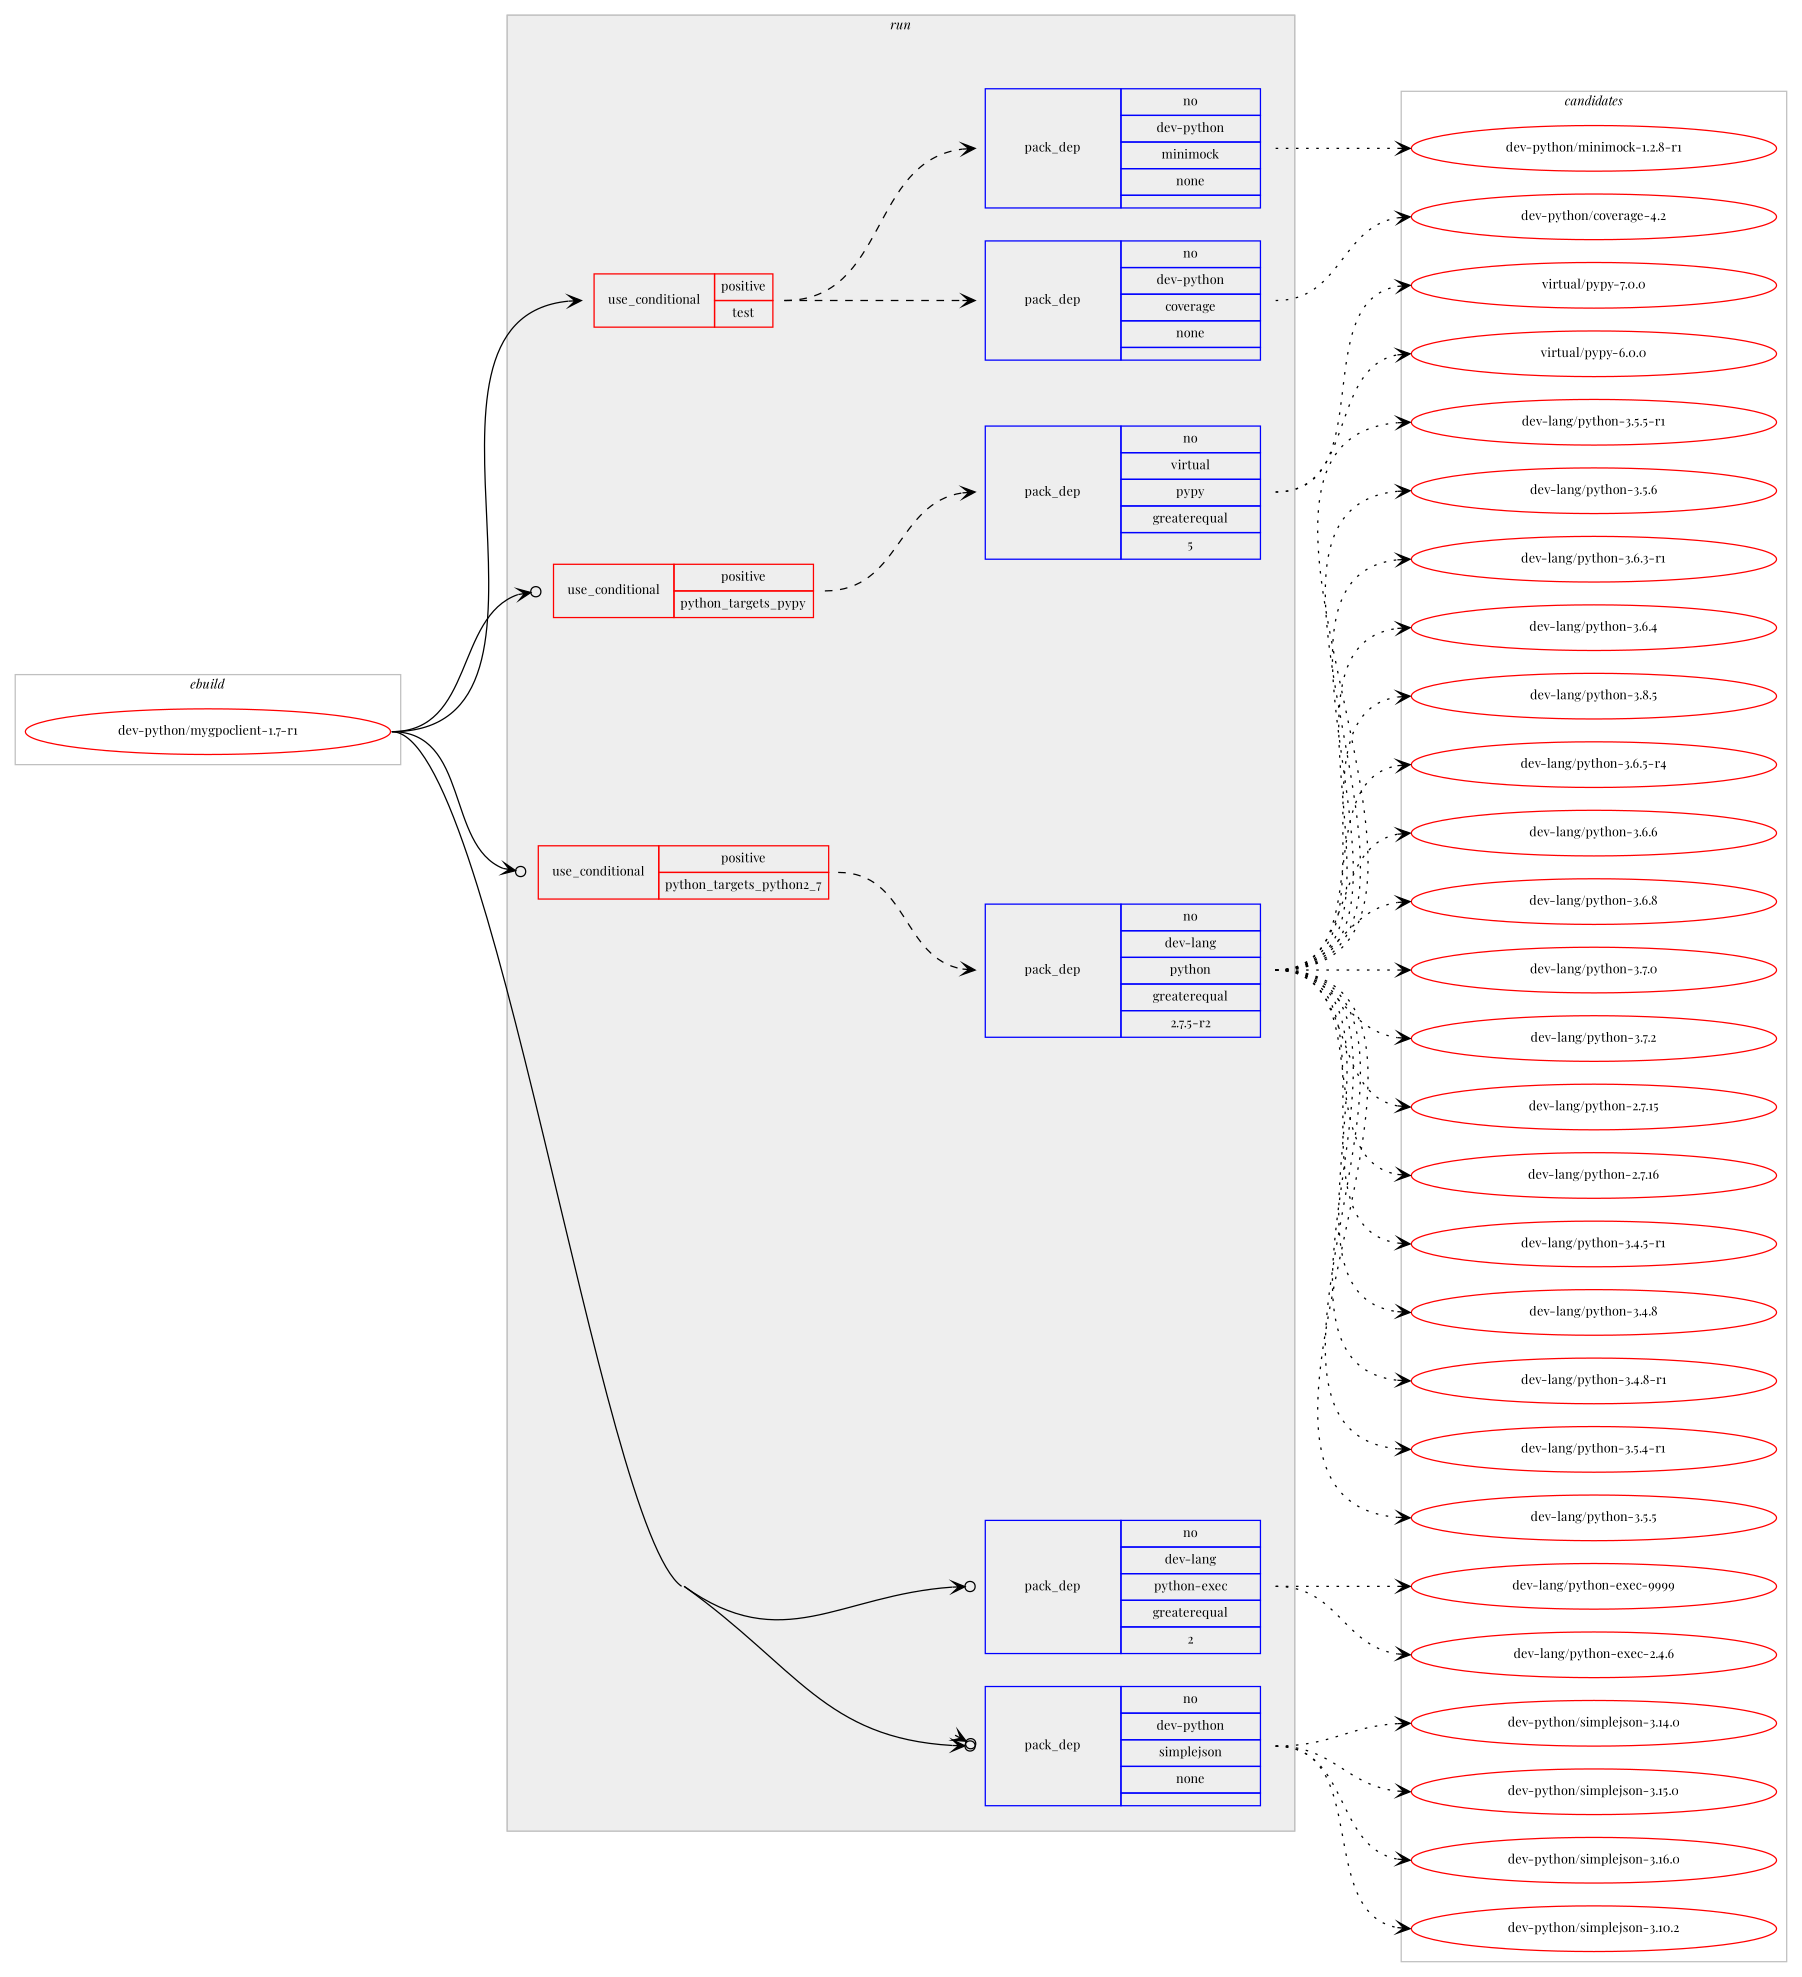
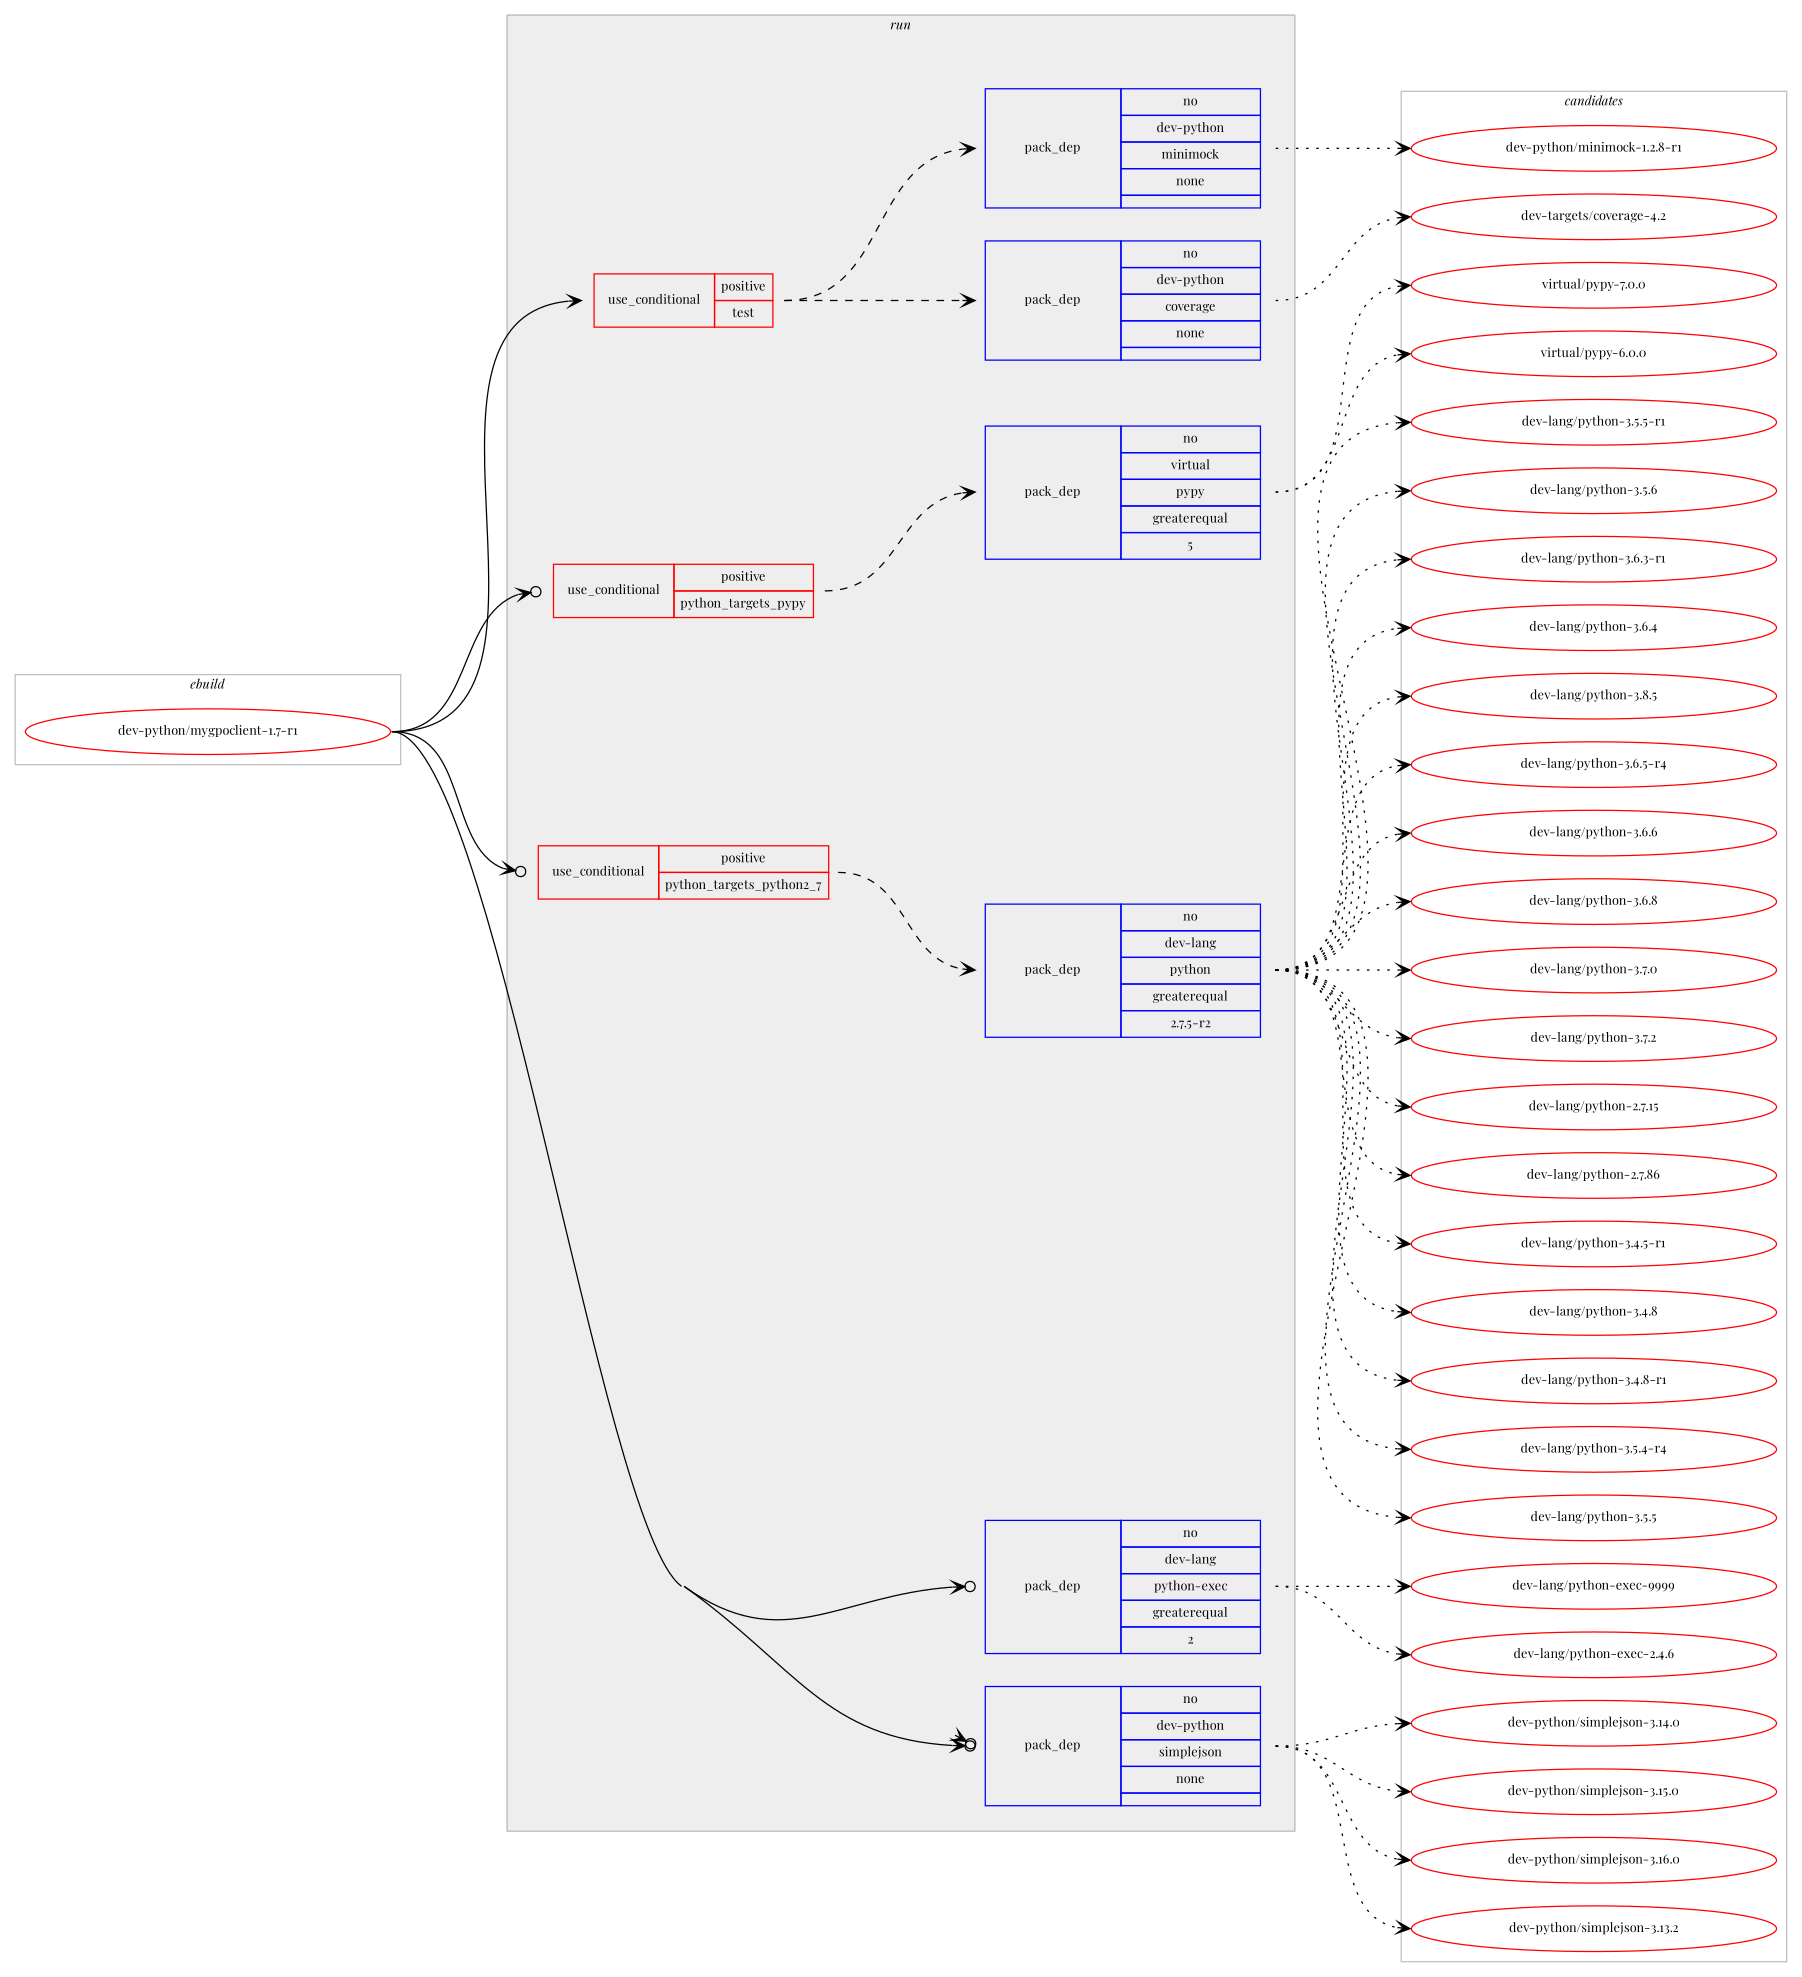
(1594, 217) -> (1594, 217)
(1594, 1175) -> (1594, 1175)
(1594, 1449) -> (1594, 1449)
(1594, 1929) -> (1594, 1929)
